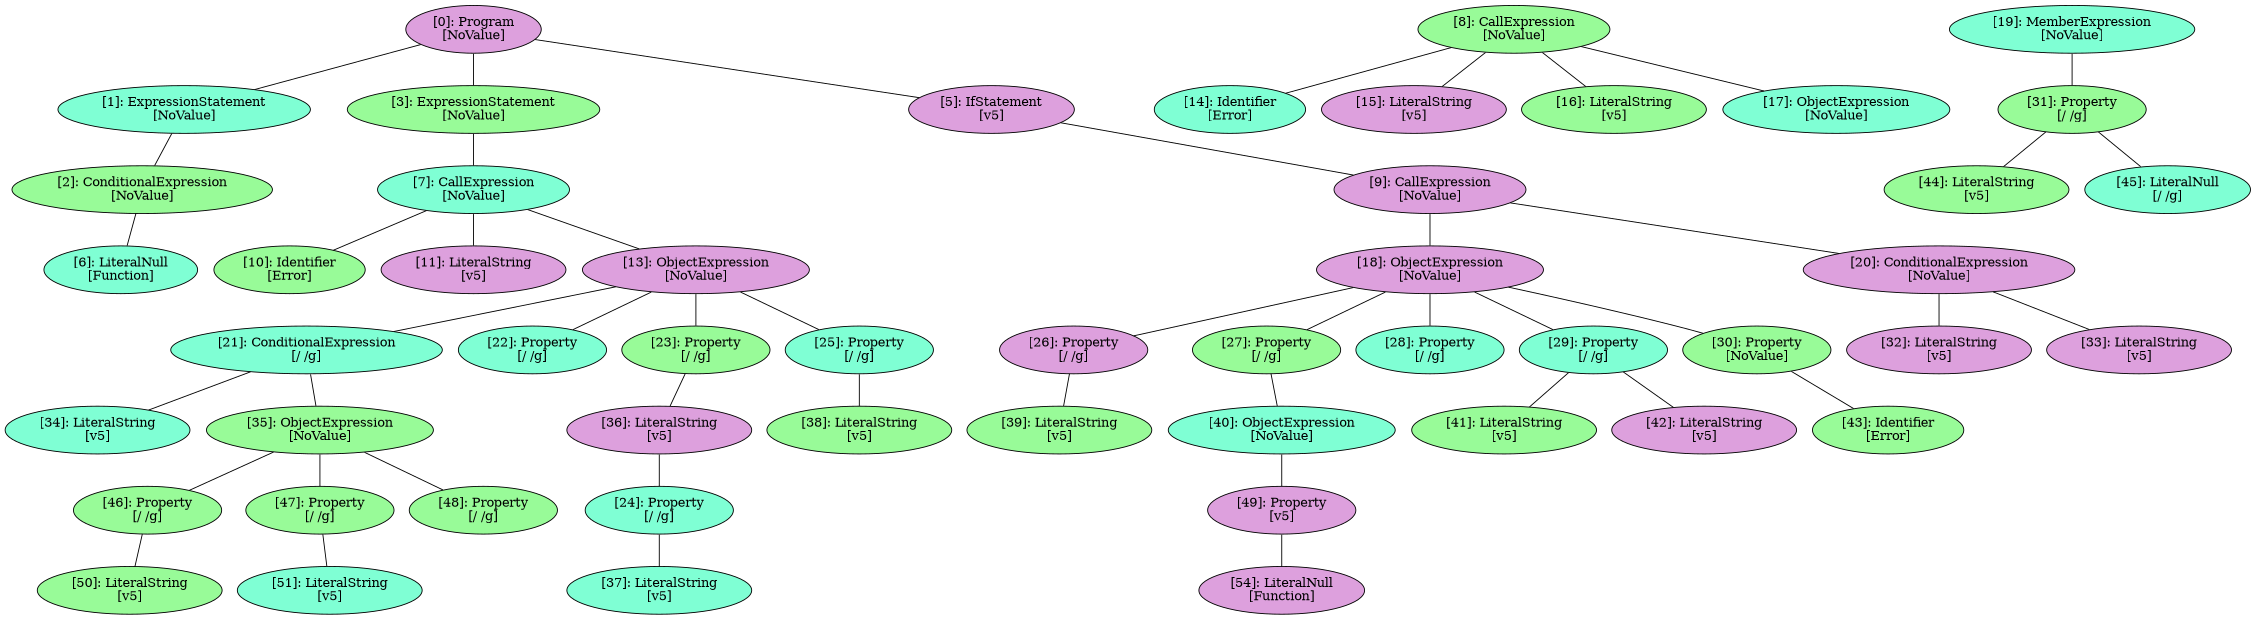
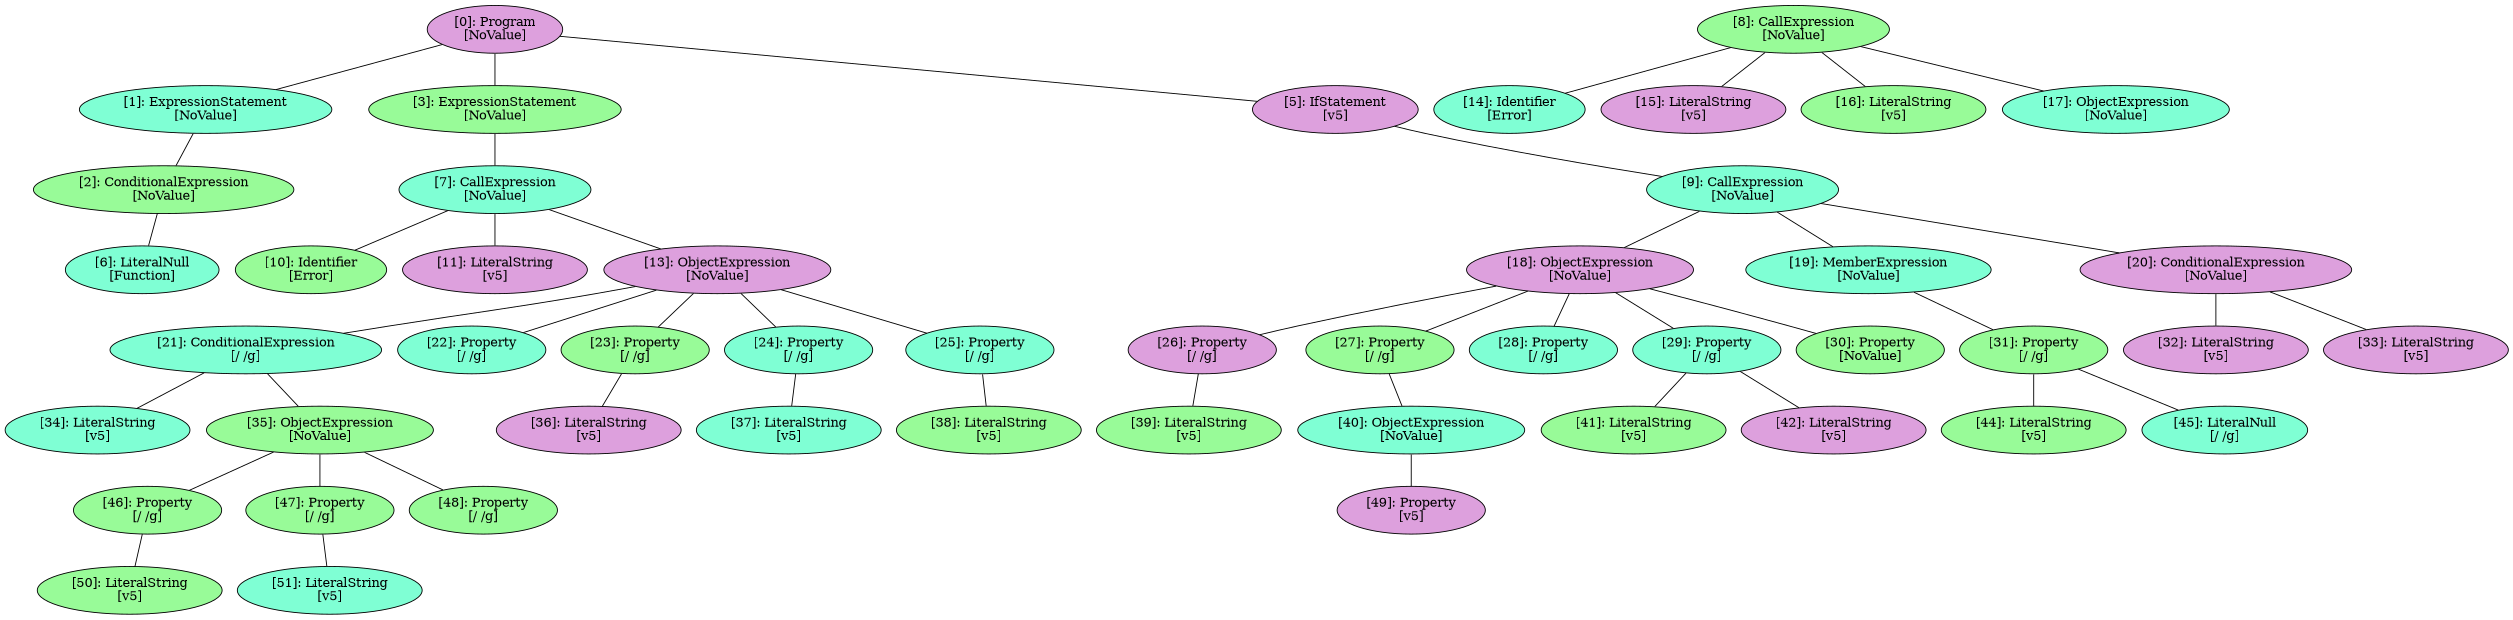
(1430, 190) -> (1743, 190)
none -> (1805, 229)
(1888, 430) -> none
(659, 470) -> (758, 310)
(1282, 590) -> none
